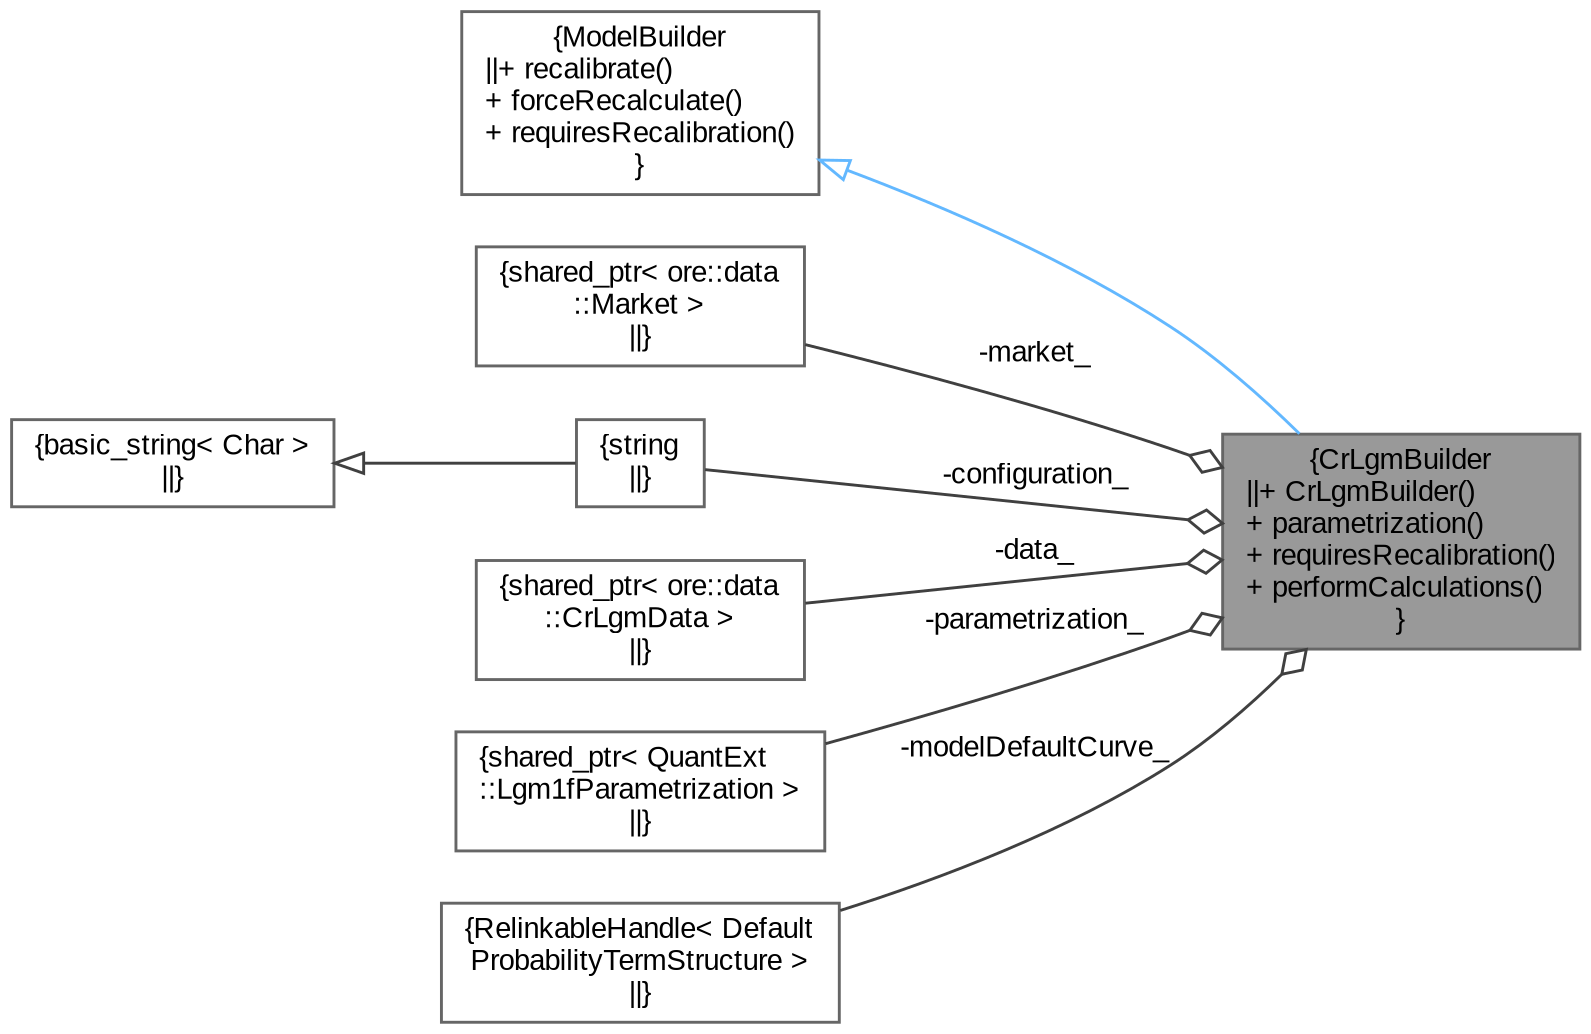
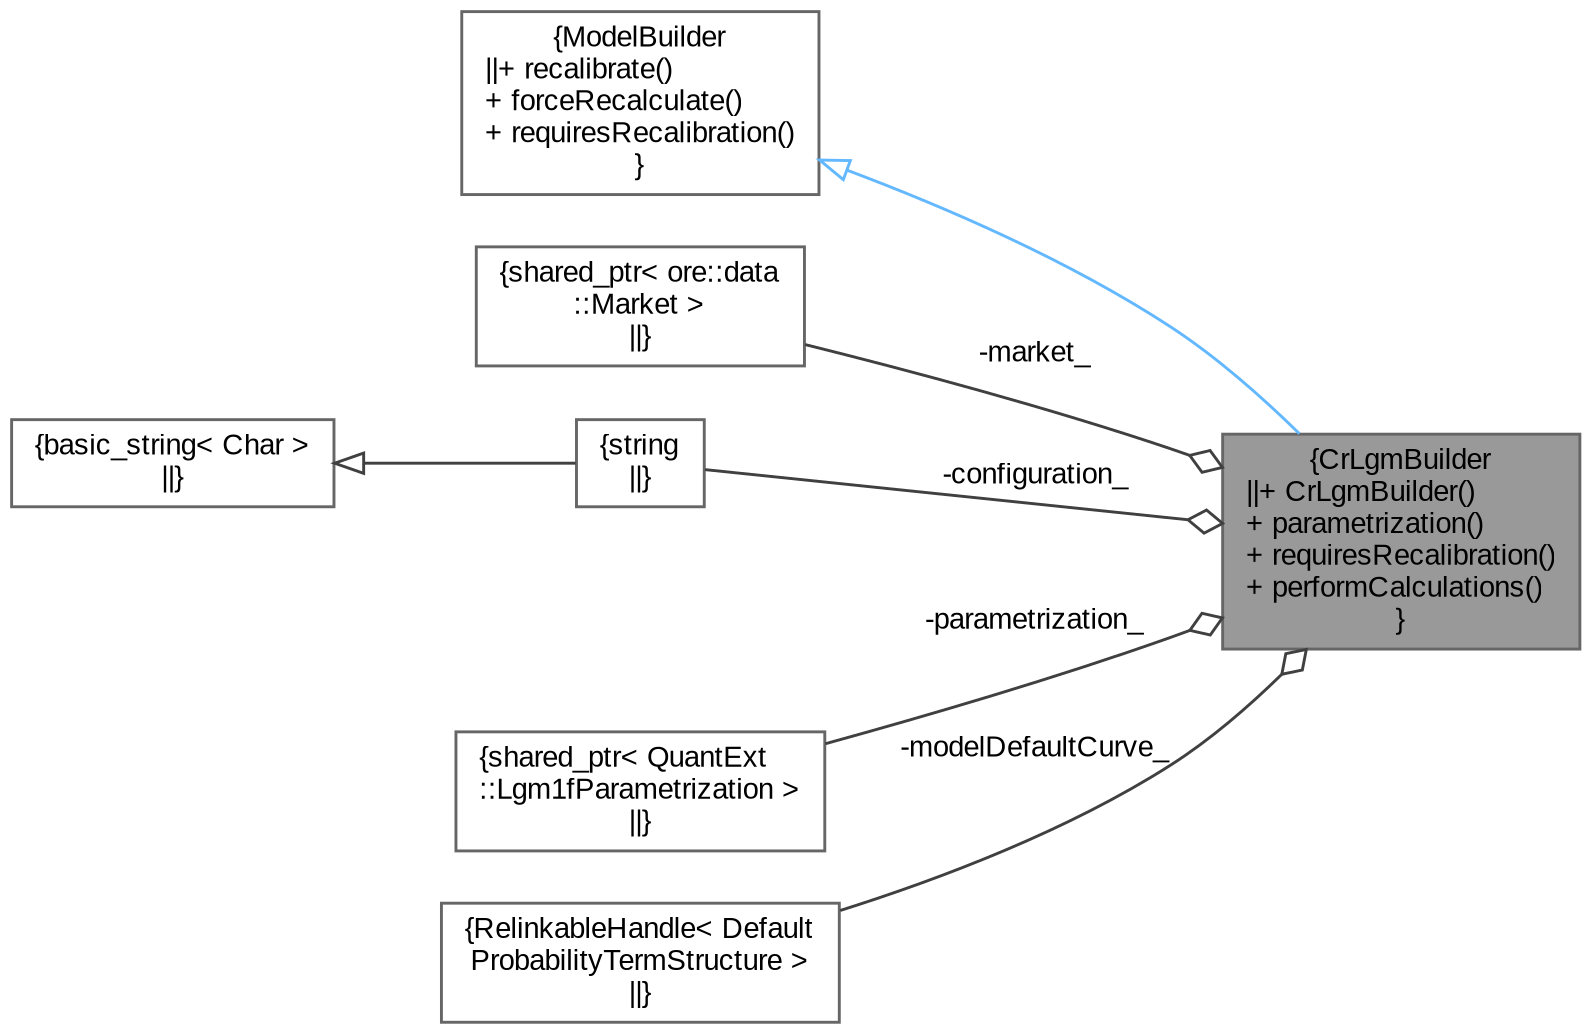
(640, 620) -> none
